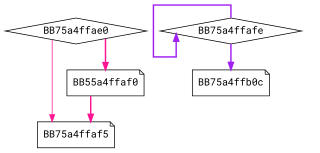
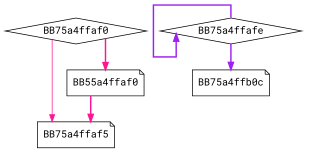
(76, 31) -> (76, 31)
